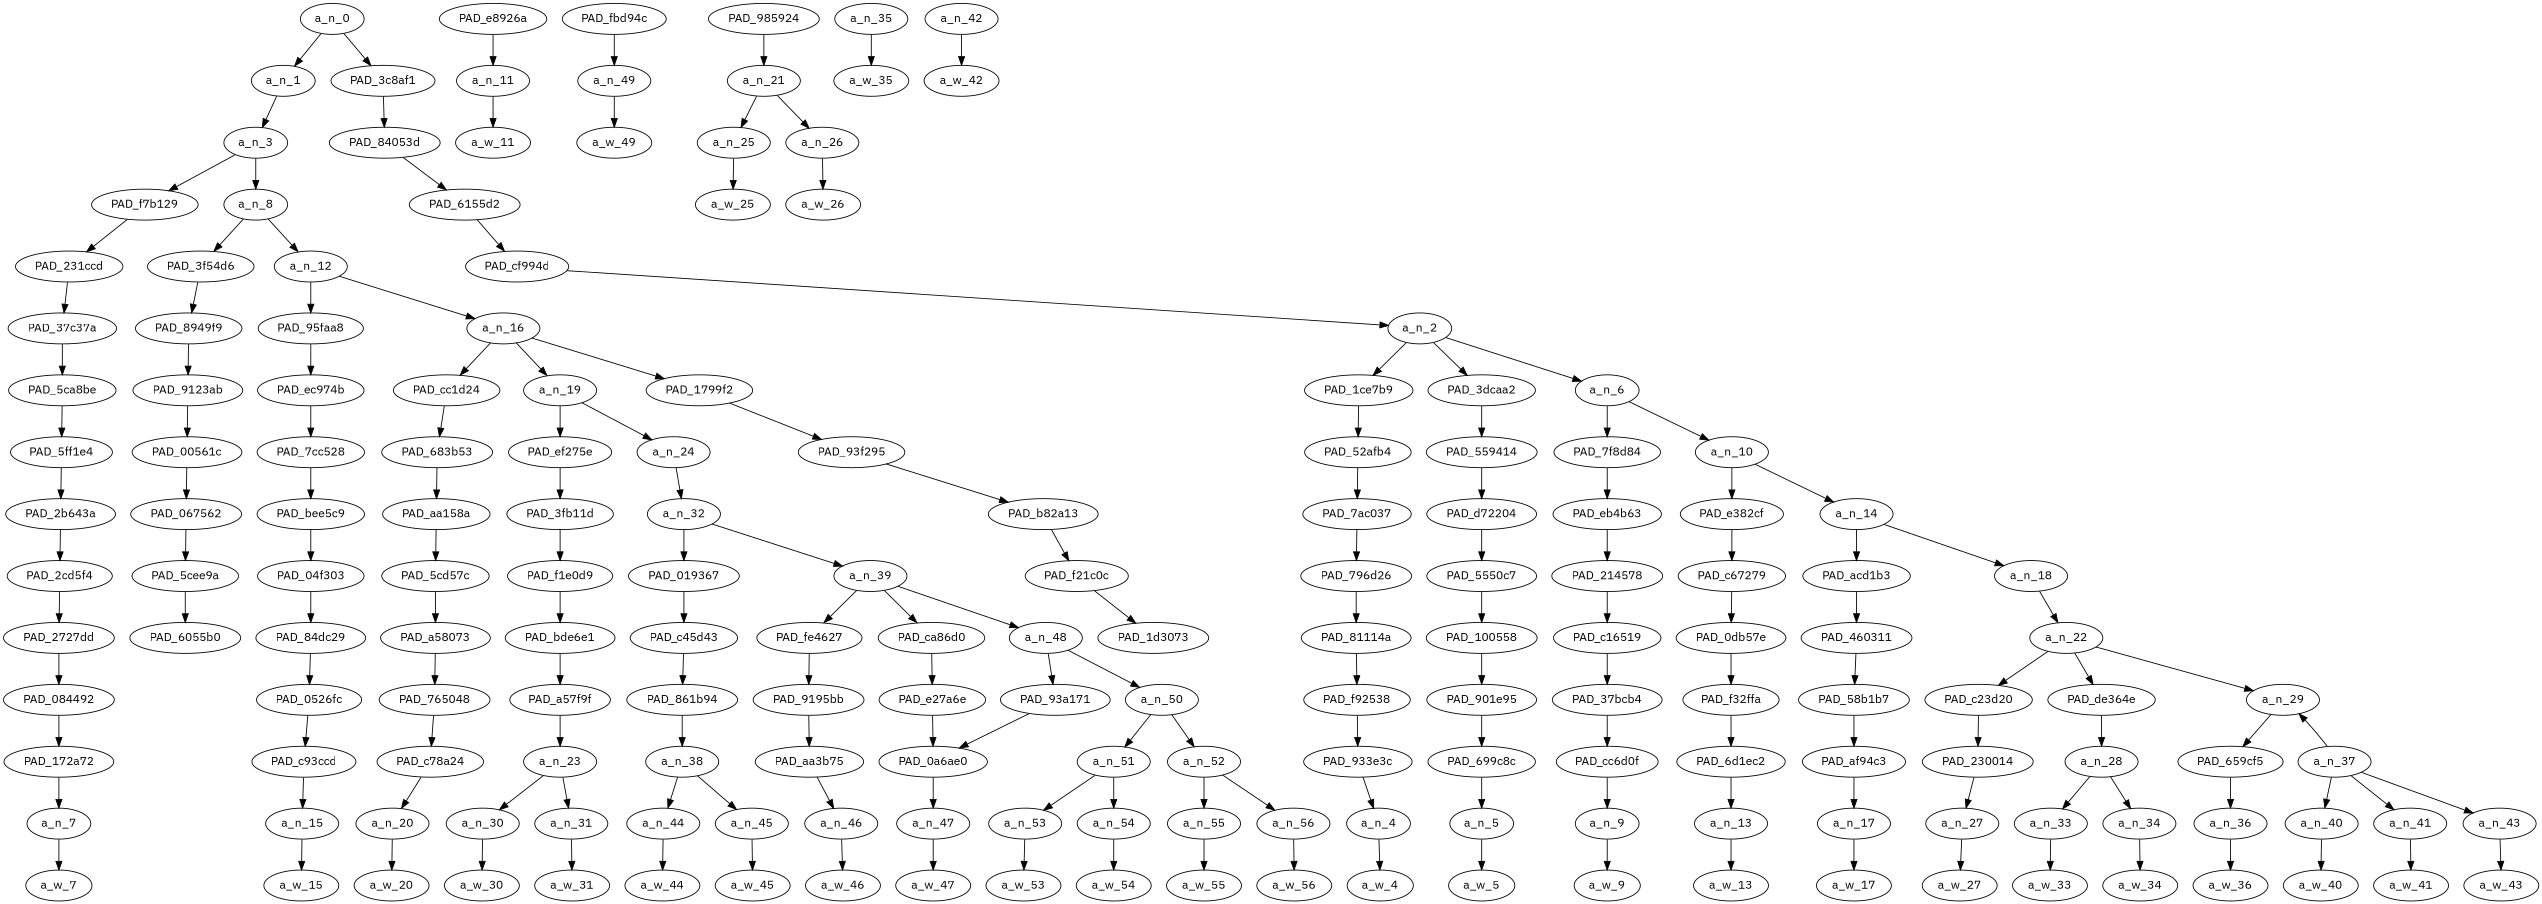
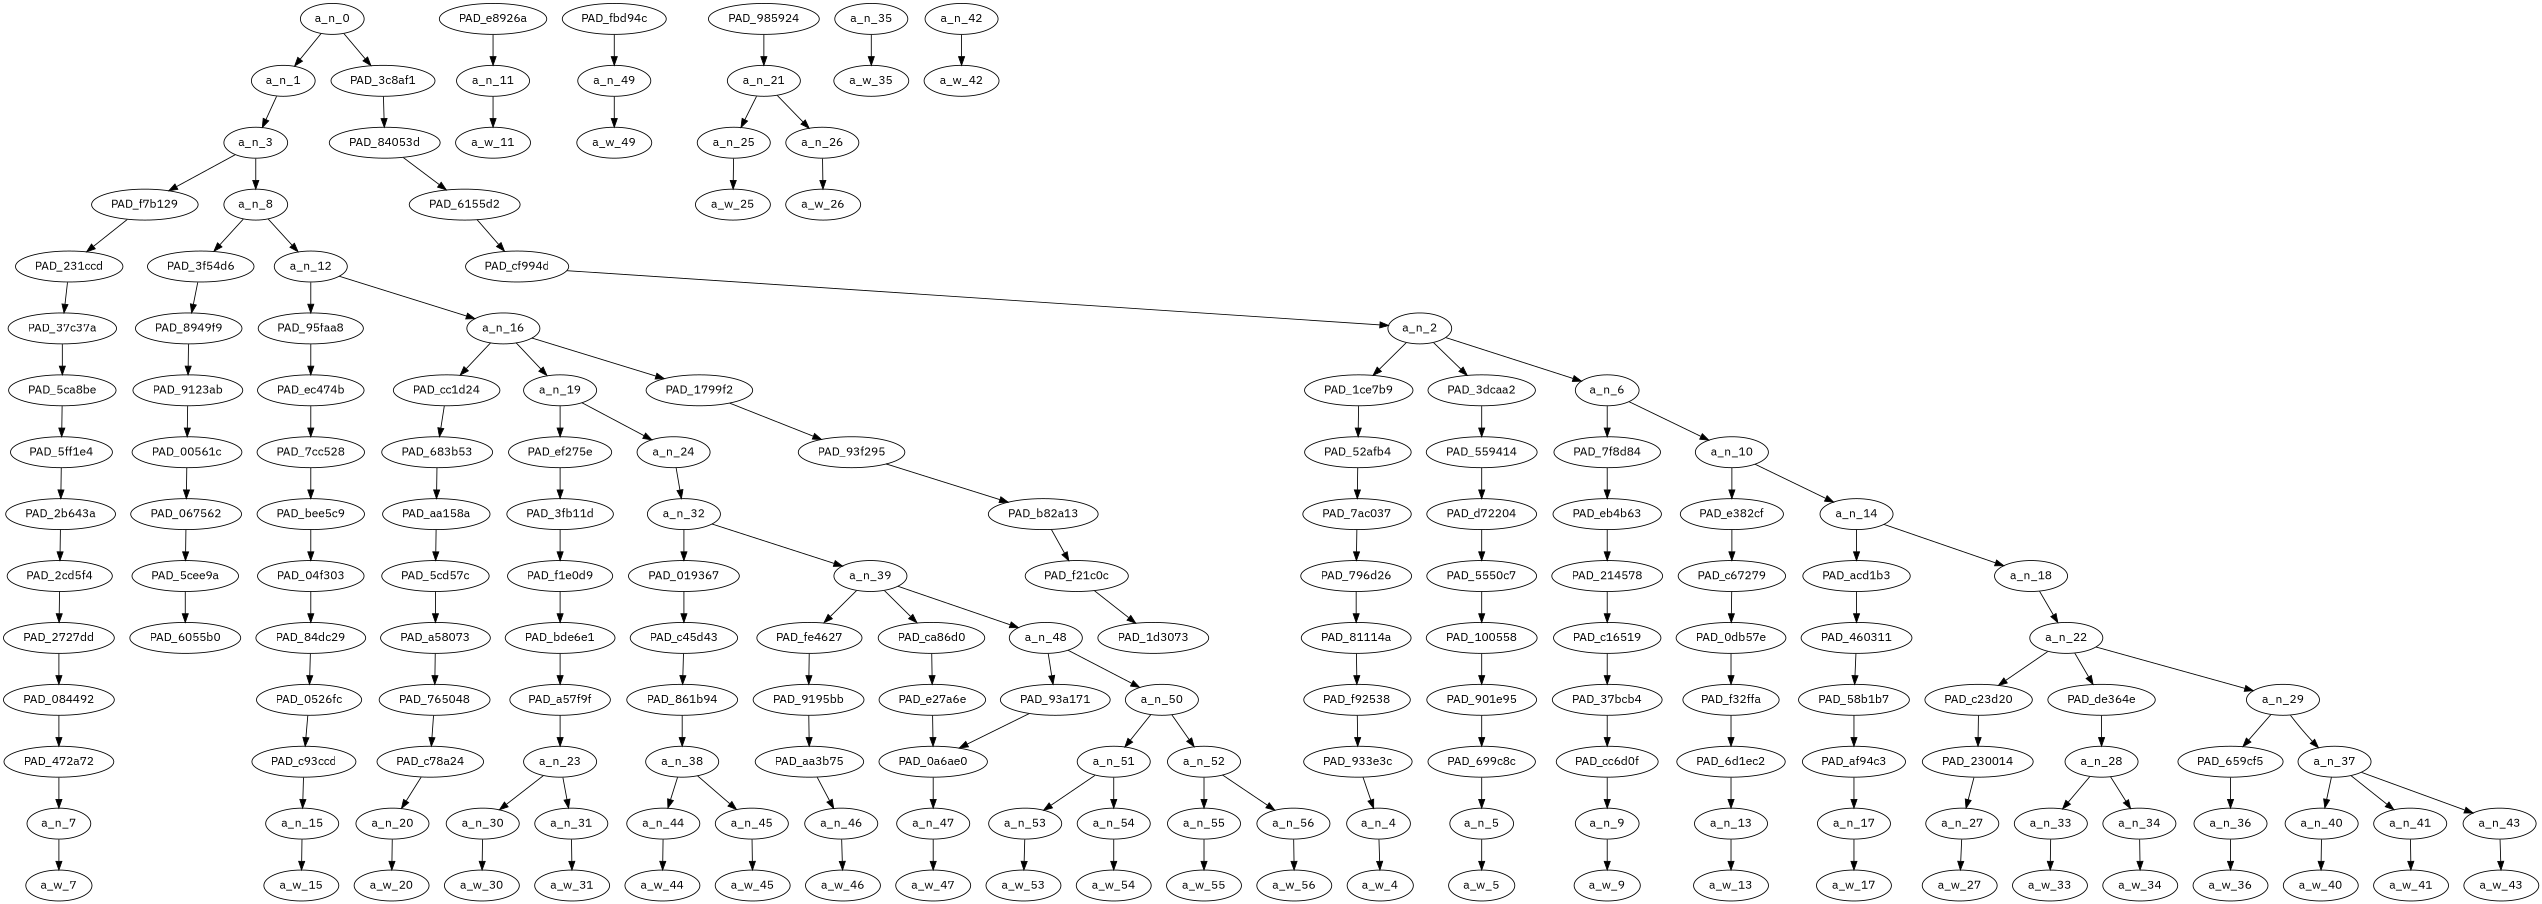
(311, 390) -> (311, 390)
(2316, 733) -> (2301, 728)
(59, 762) -> (59, 762)
